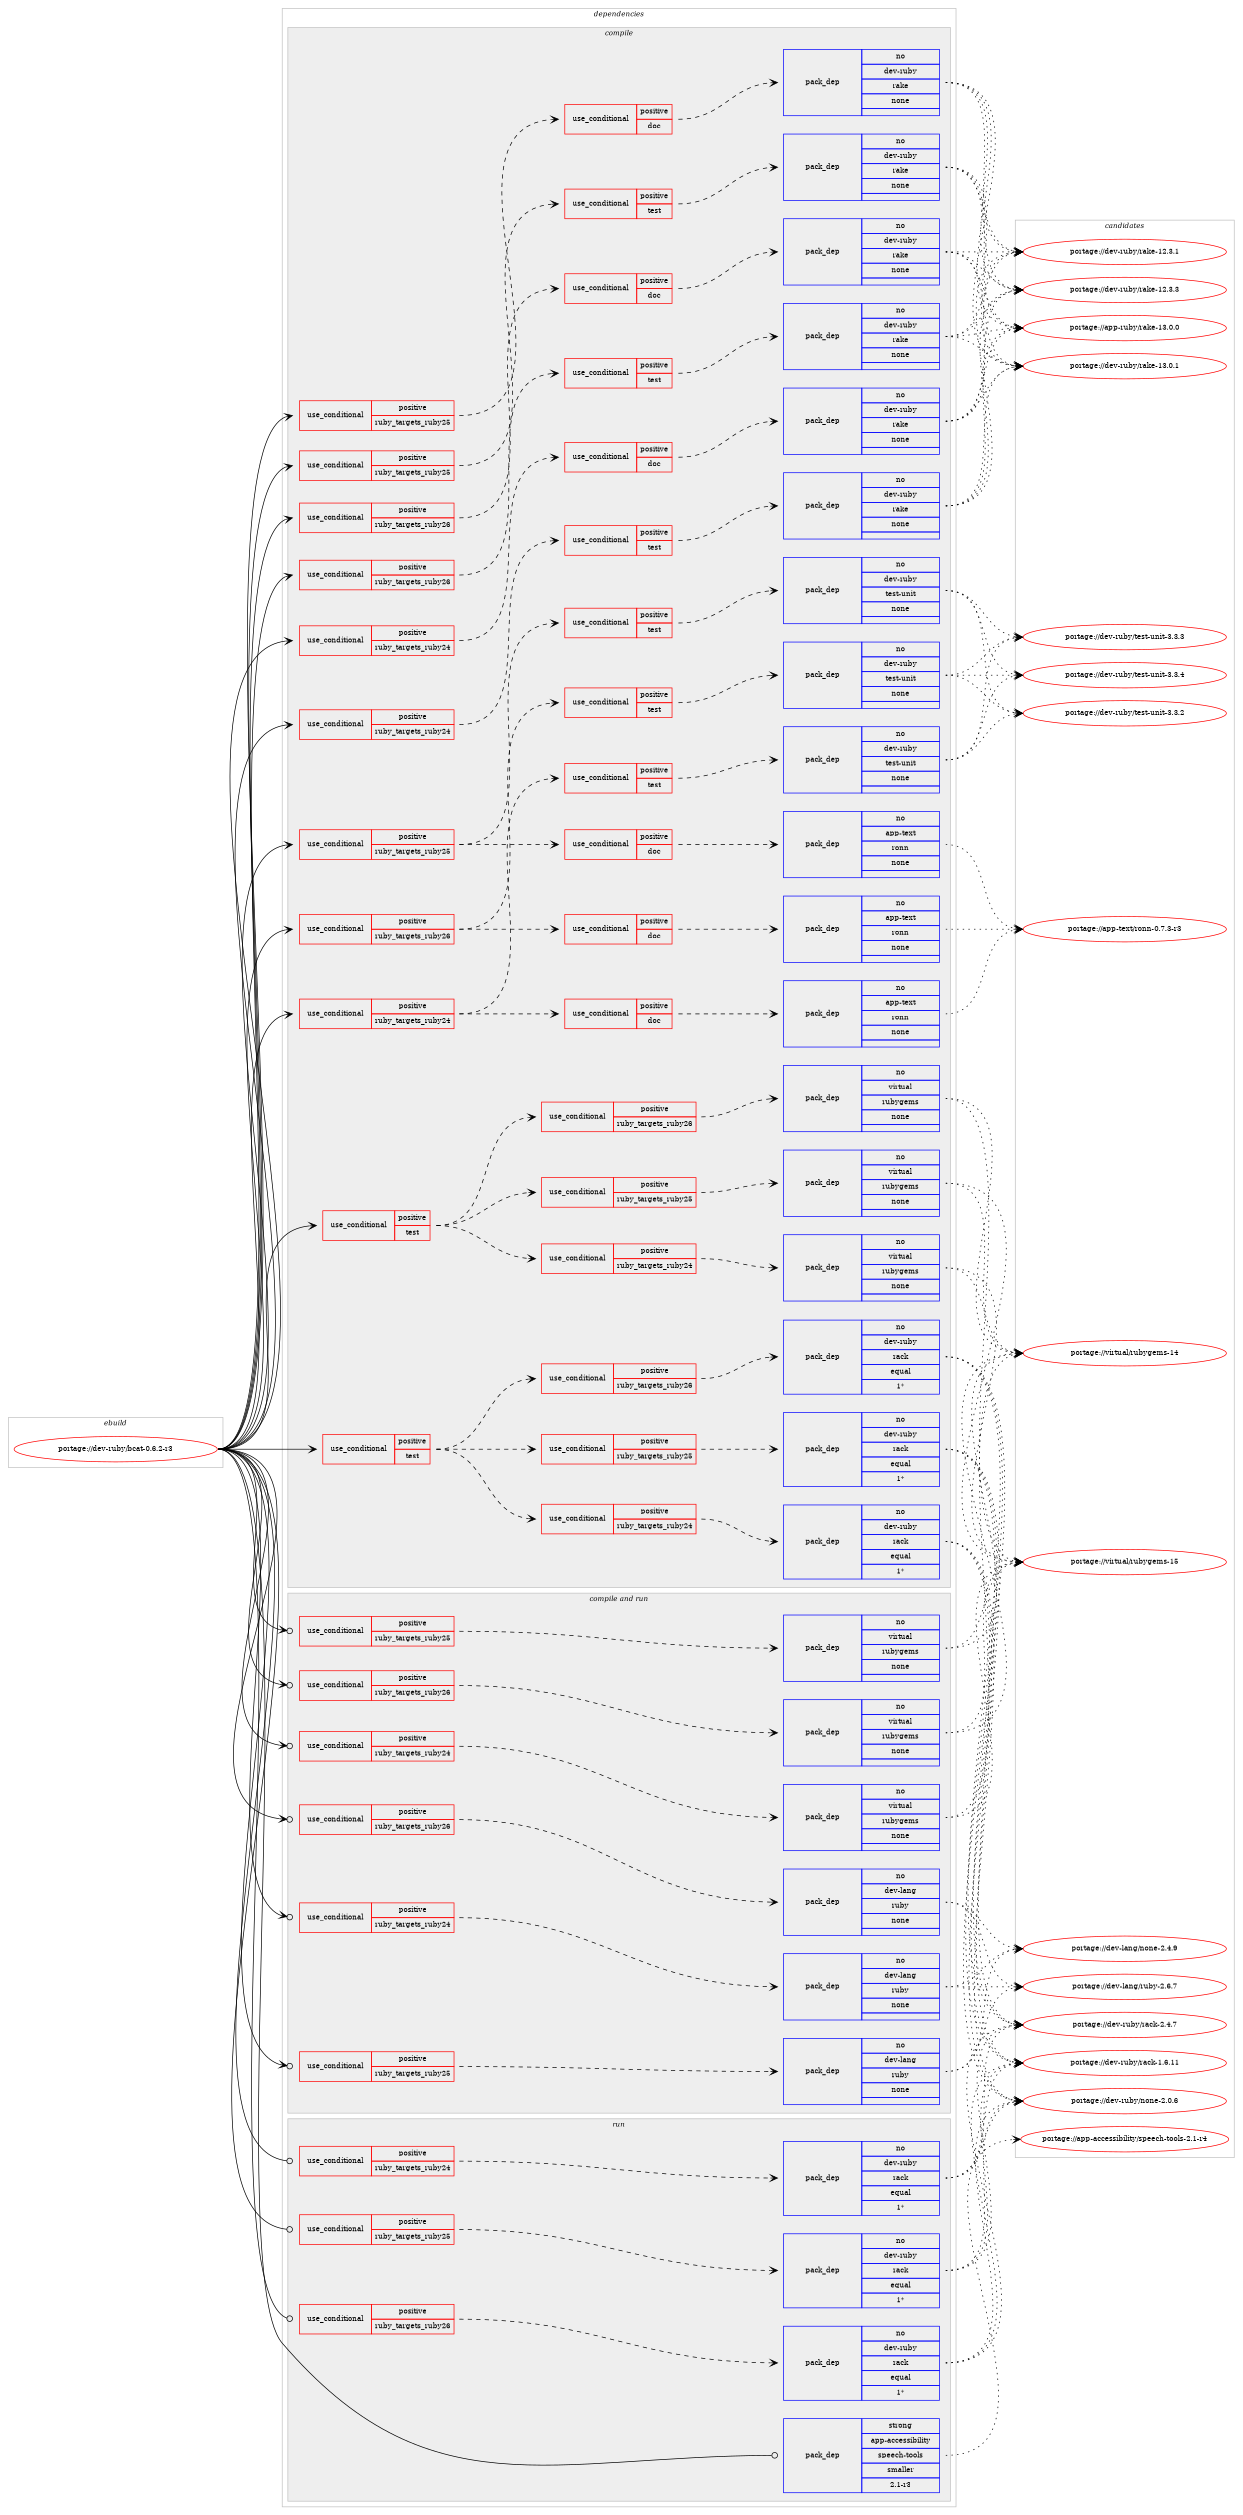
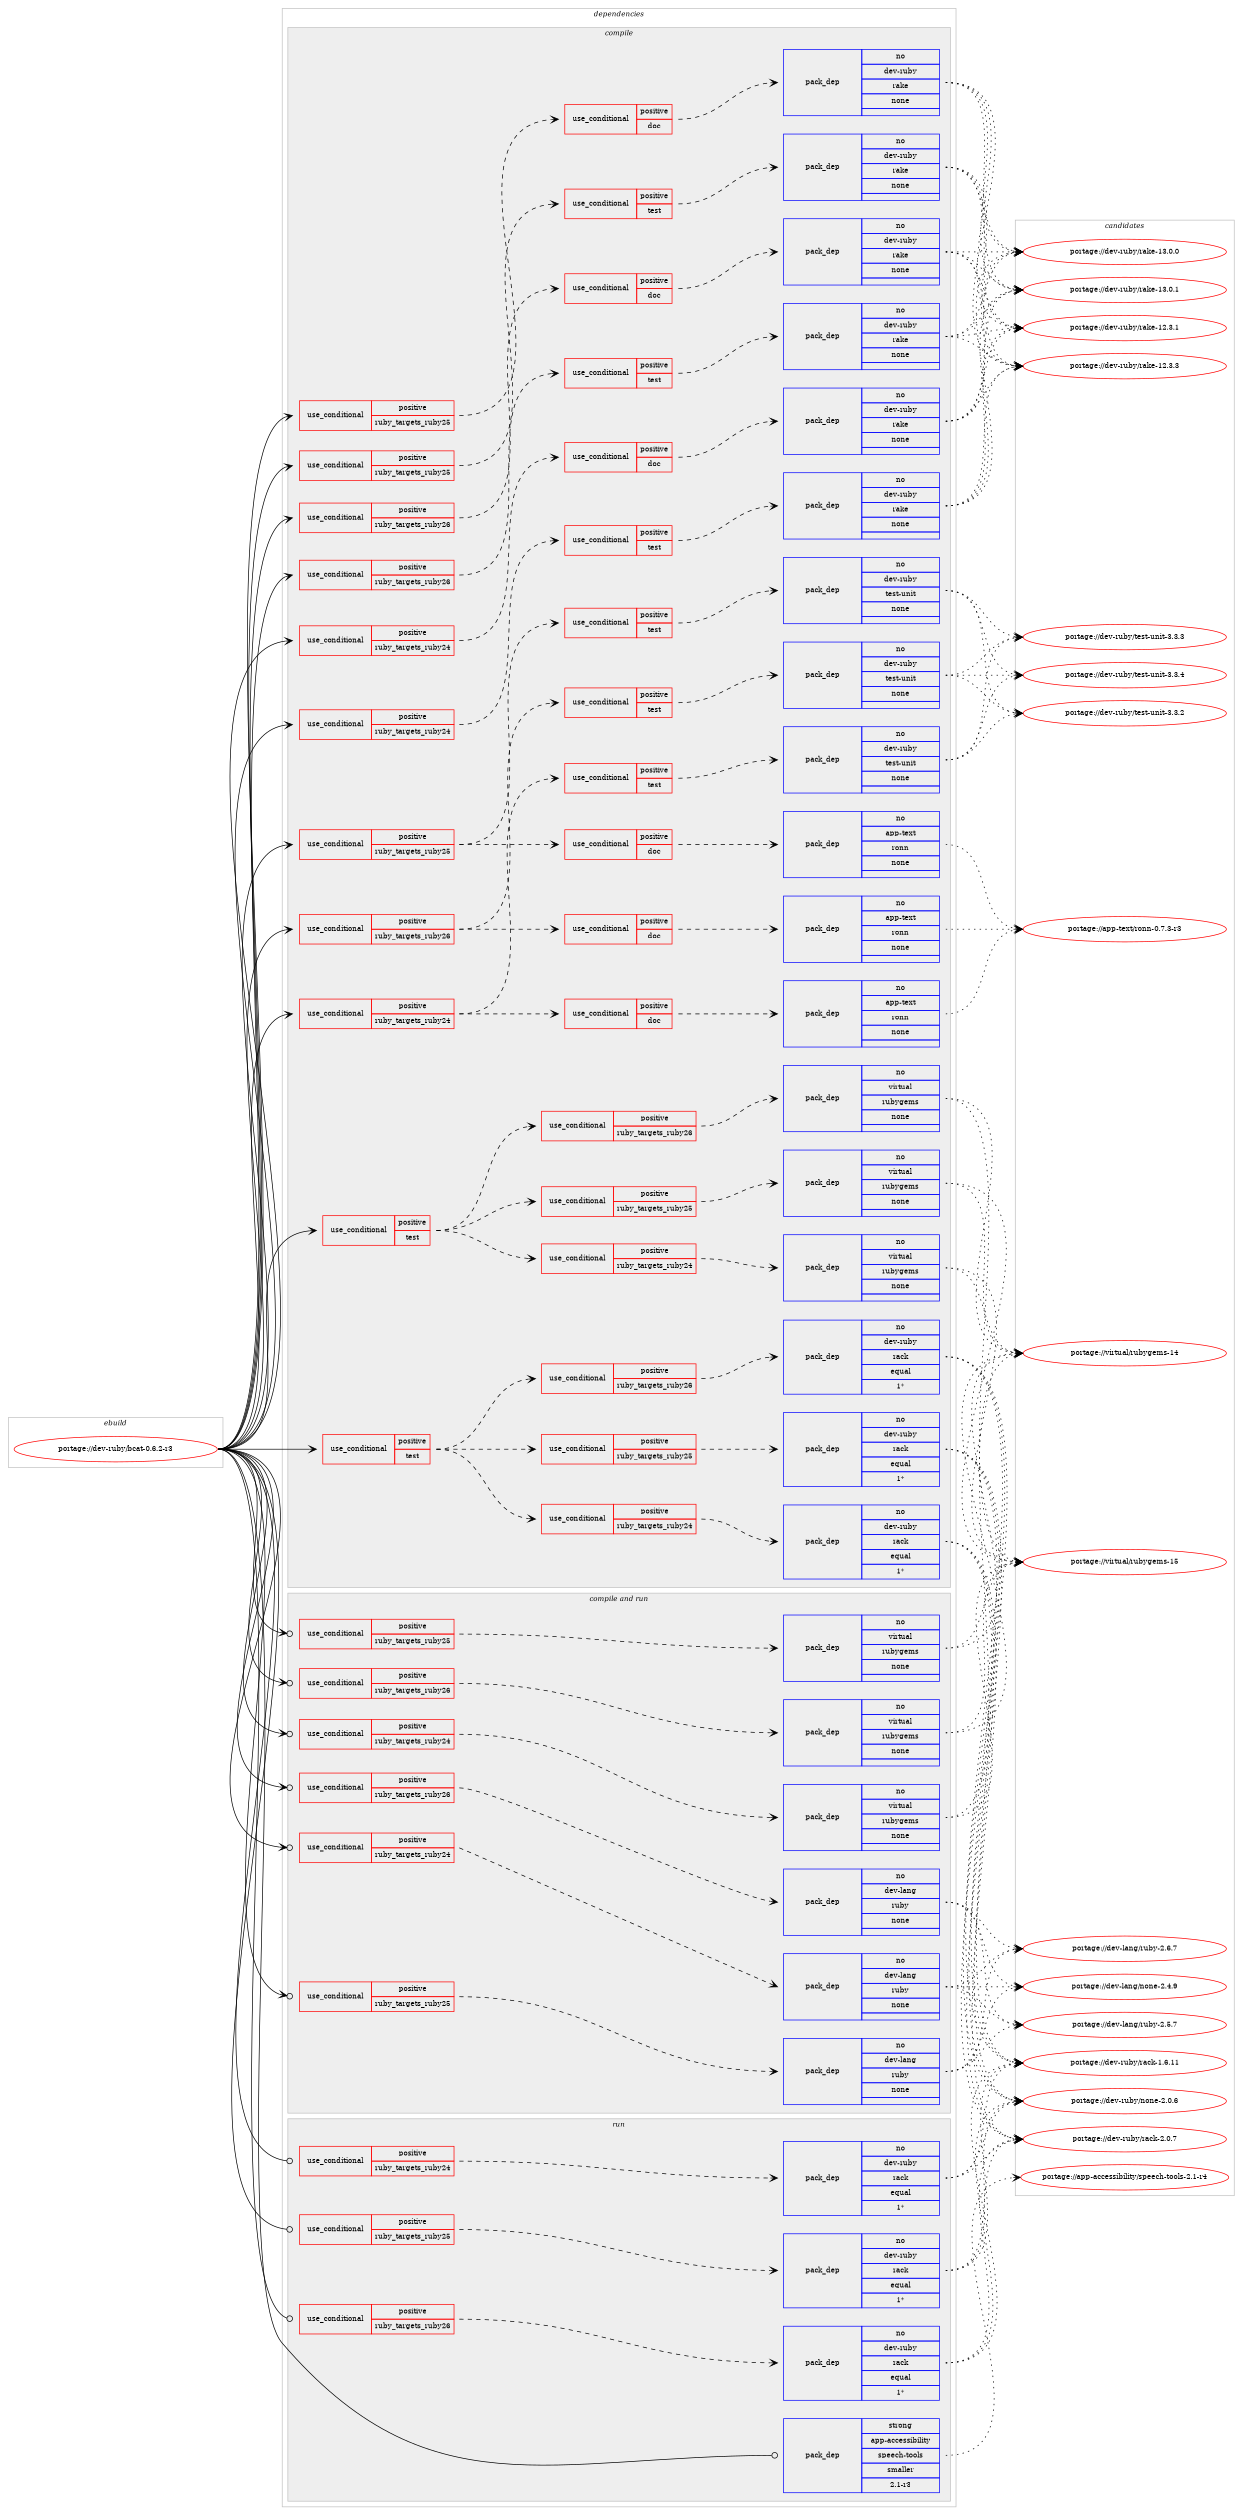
(1125, 328) -> (1125, 252)
none -> (1125, 2025)
(1125, 2025) -> (1125, 2139)
